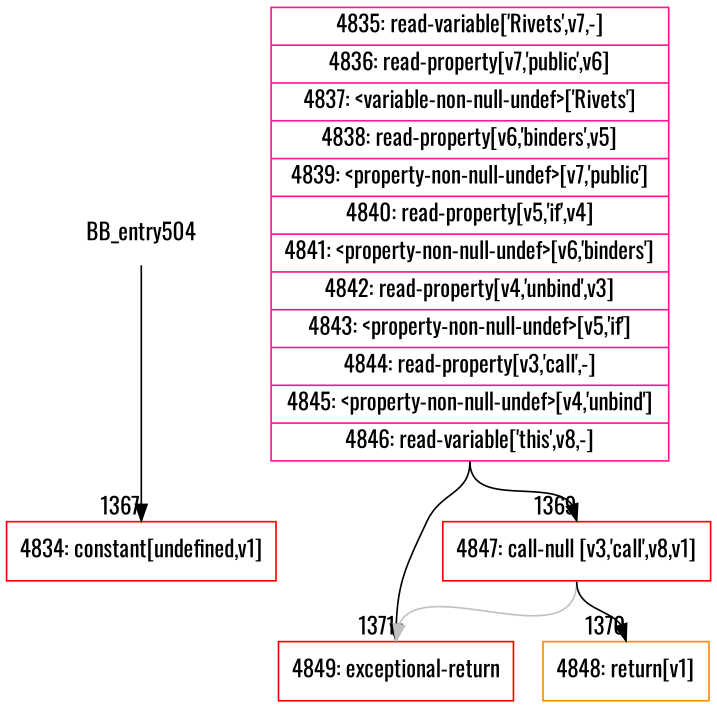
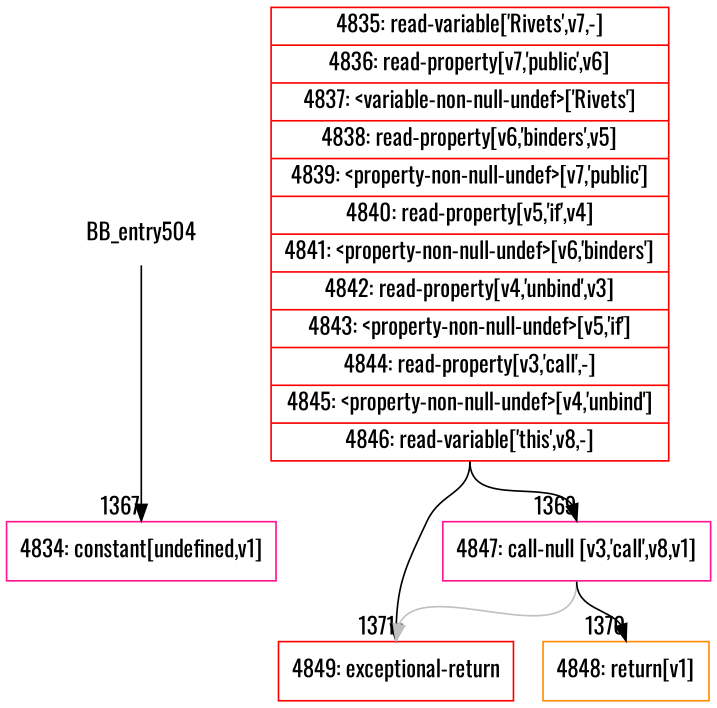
(470, 234) -> (470, 234)
(141, 551) -> (141, 551)
(577, 551) -> (577, 551)
